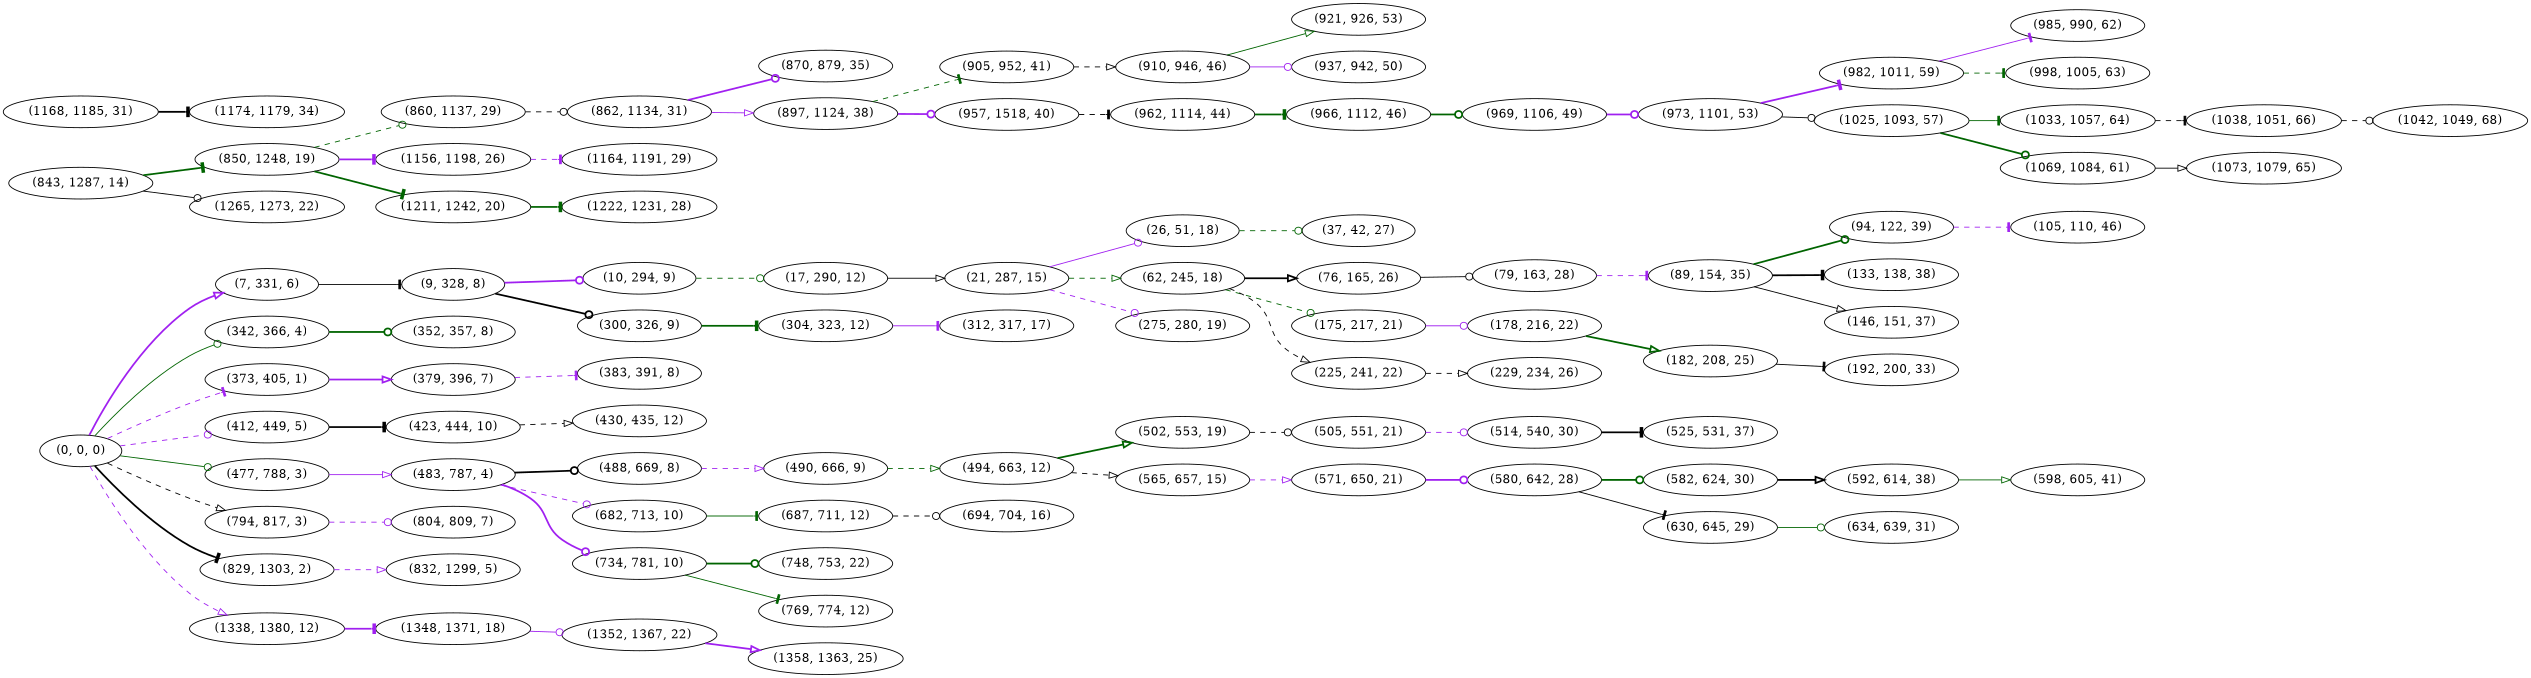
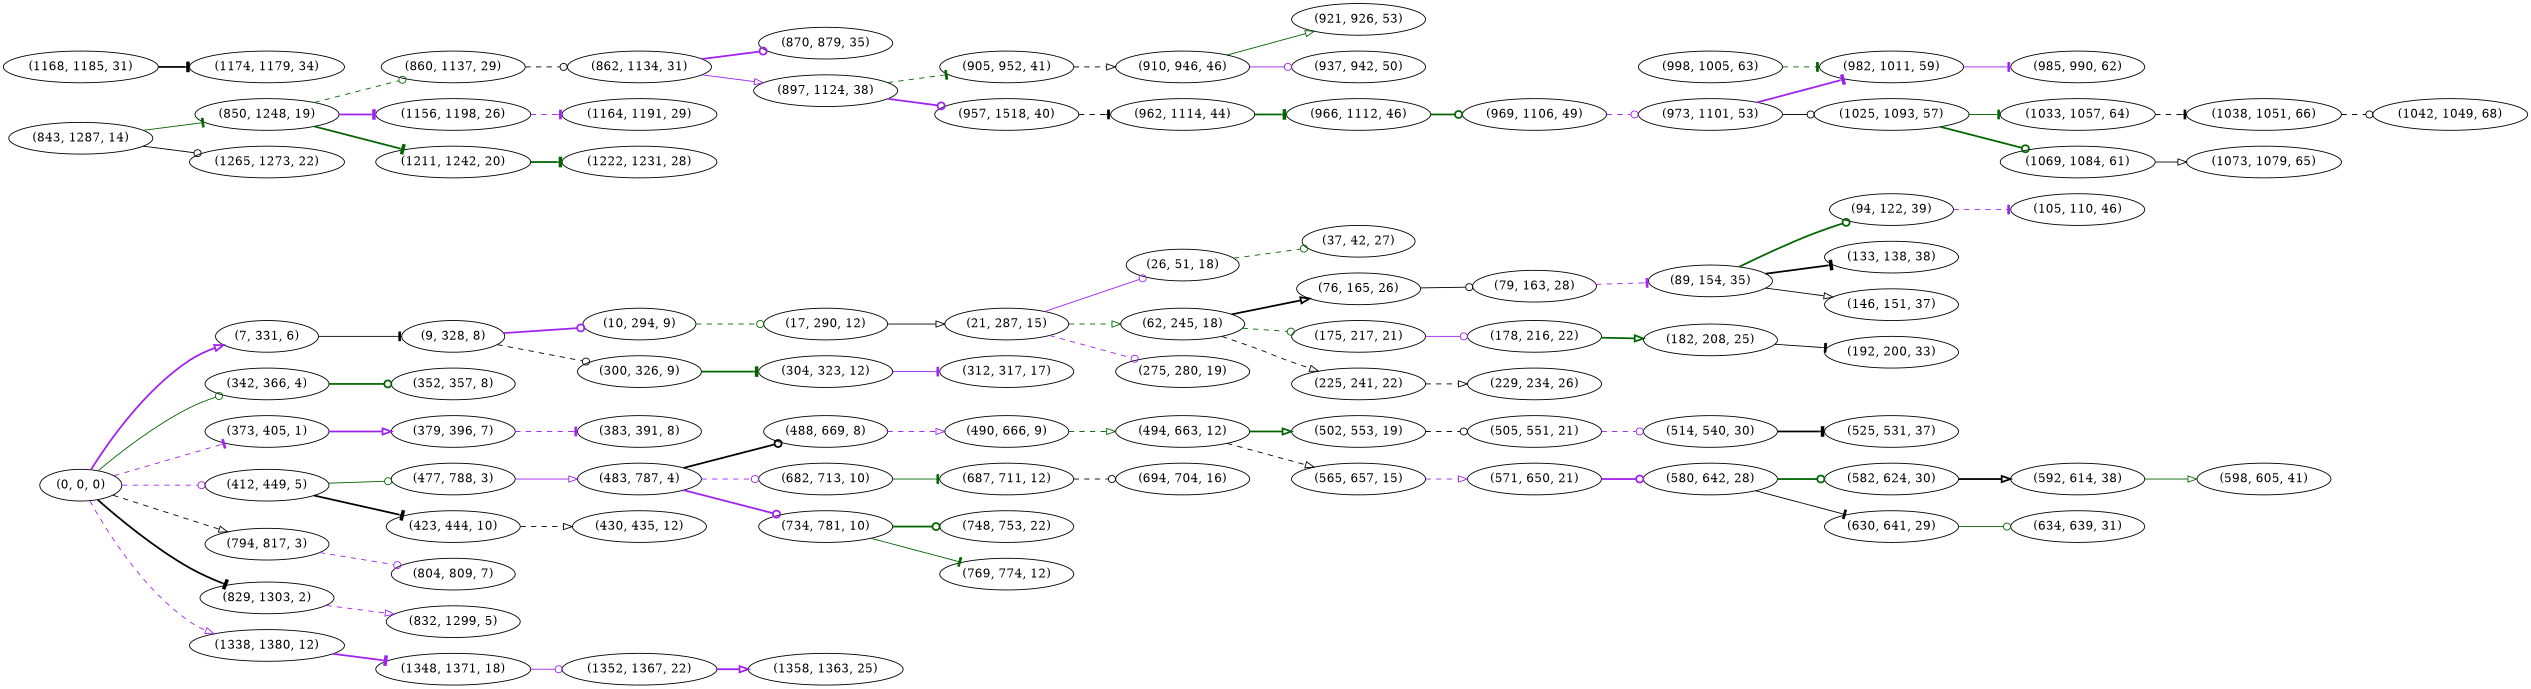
(1982, 73) -> (1799, 67)
(1619, 114) -> (1619, 114)
(172, 172) -> (172, 127)
(540, 304) -> (540, 353)
(162, 461) -> (356, 482)
(1710, 527) -> (1892, 527)
